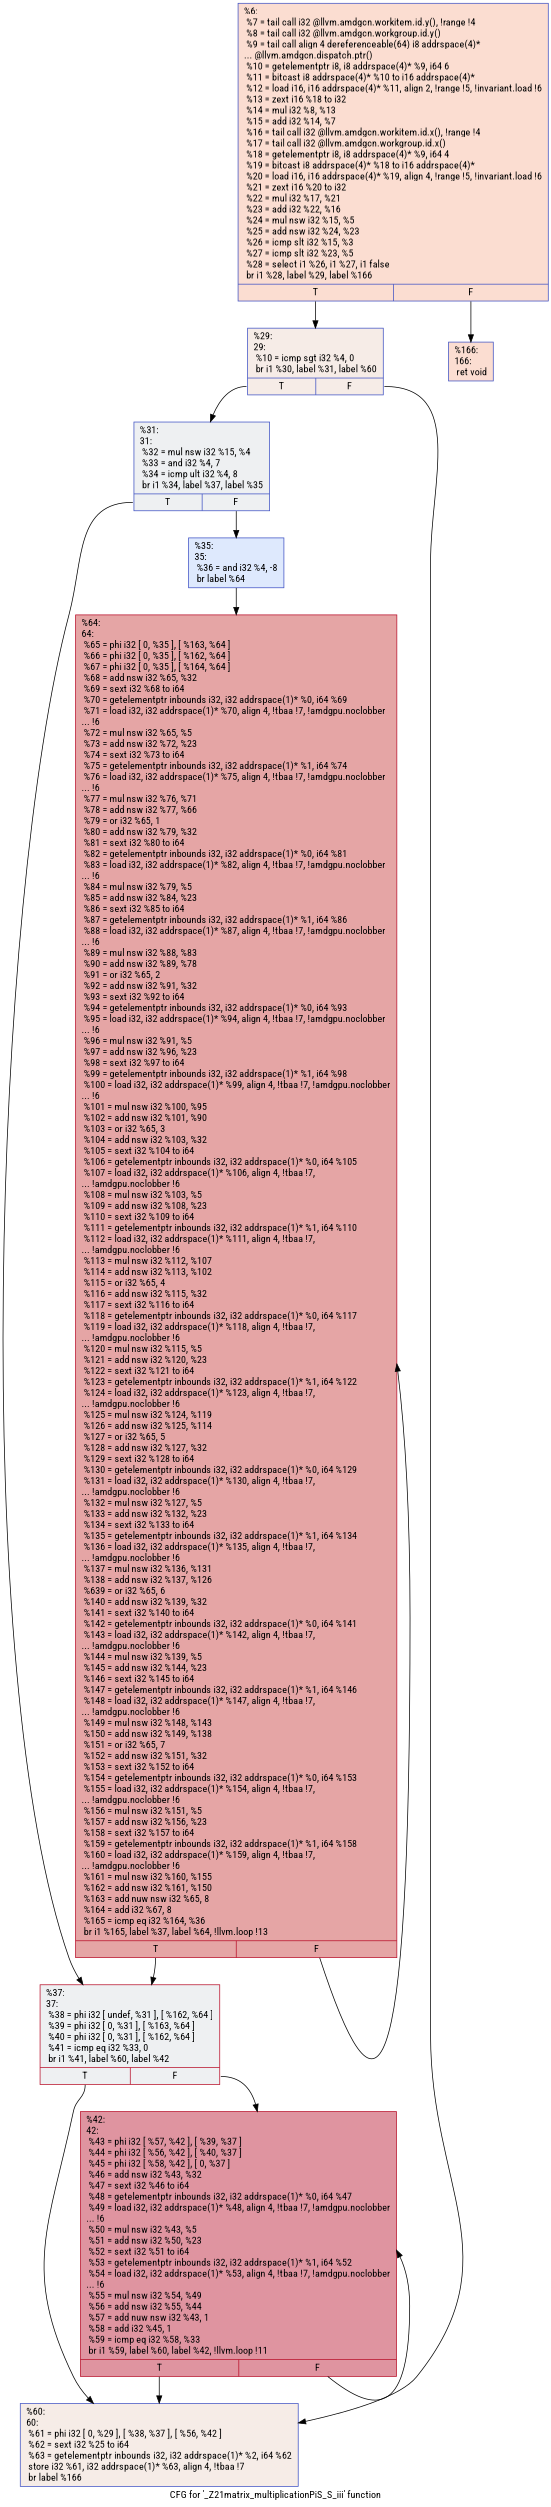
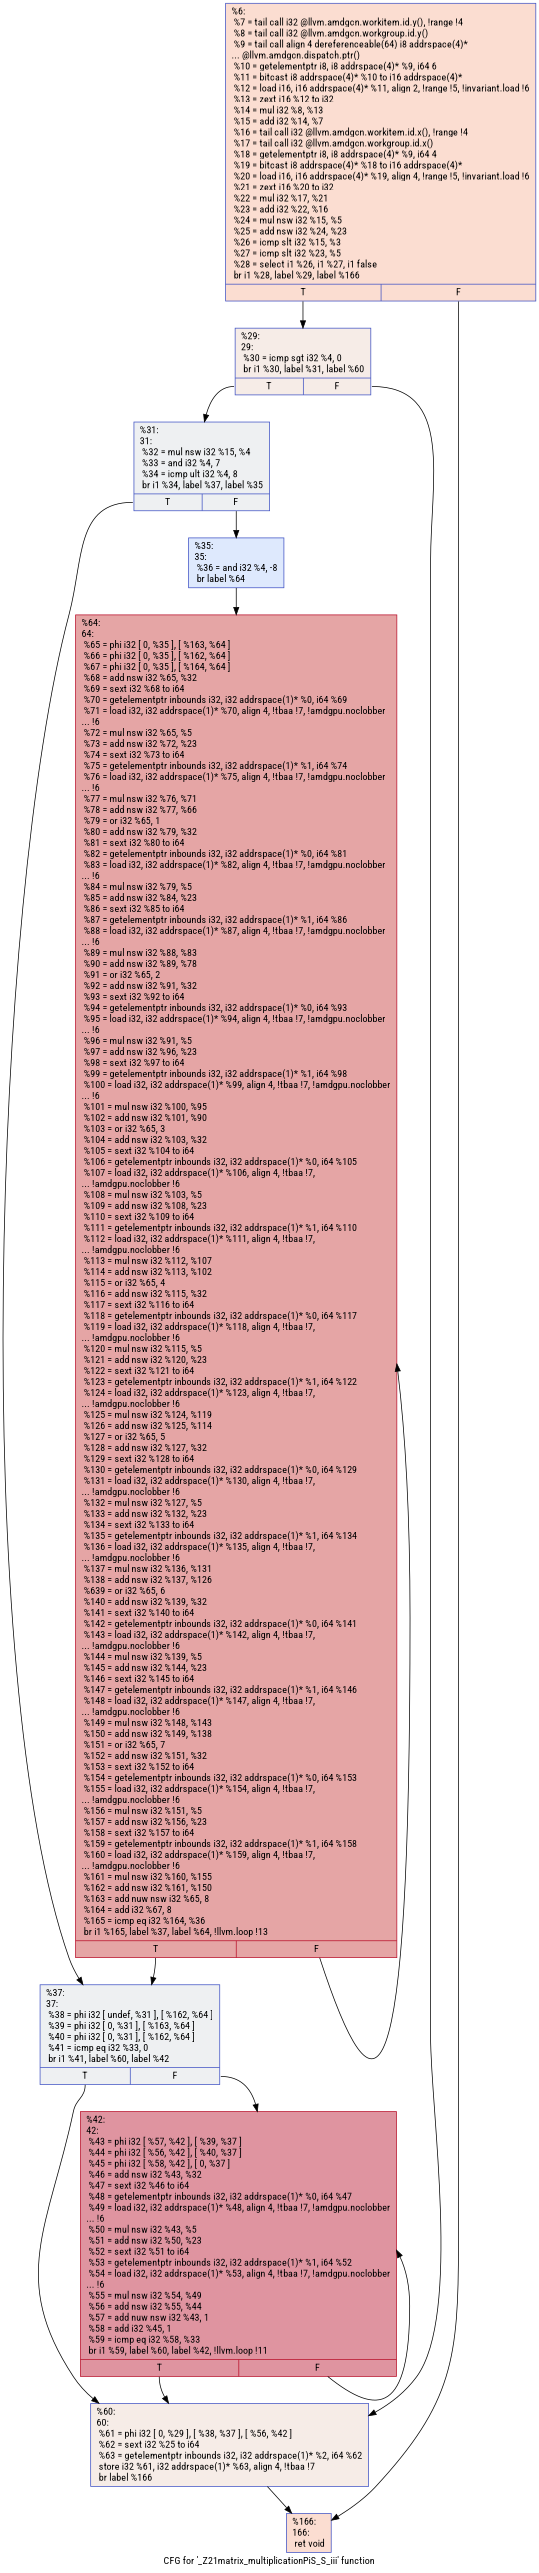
(295, 99) -> (283, 99)
(304, 358) -> (292, 358)
(130, 2035) -> (130, 2035)
none -> (277, 2497)
